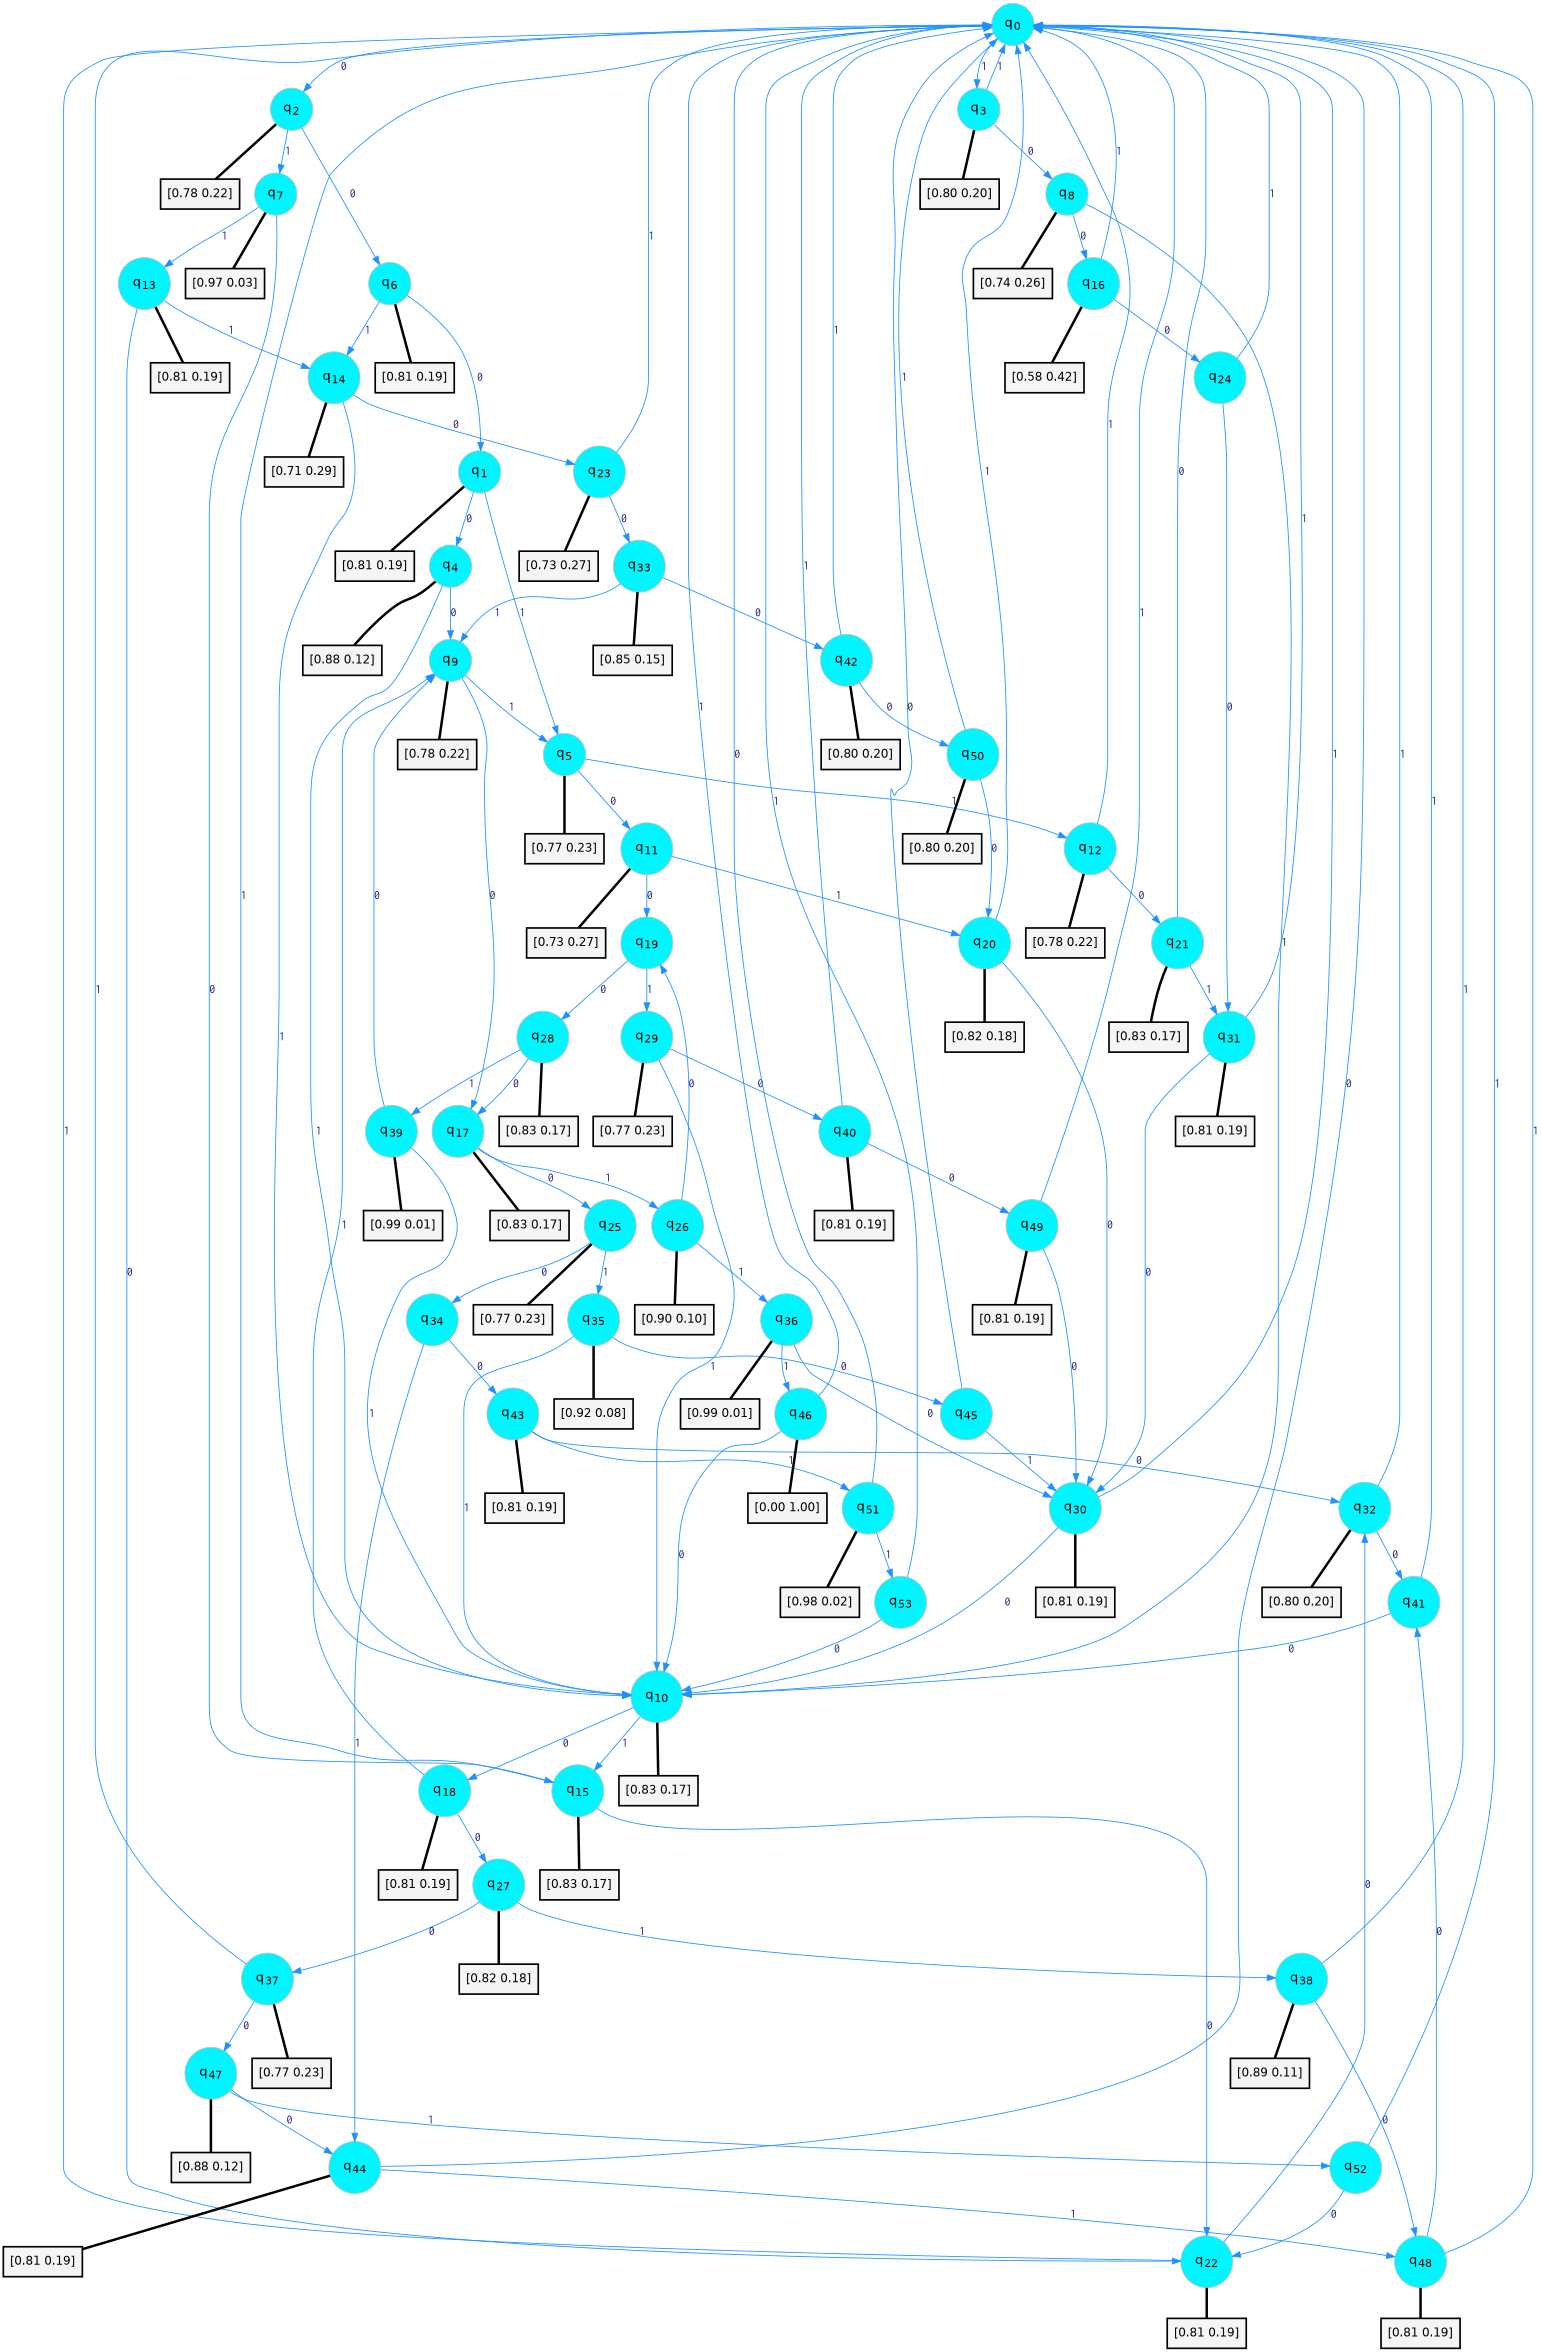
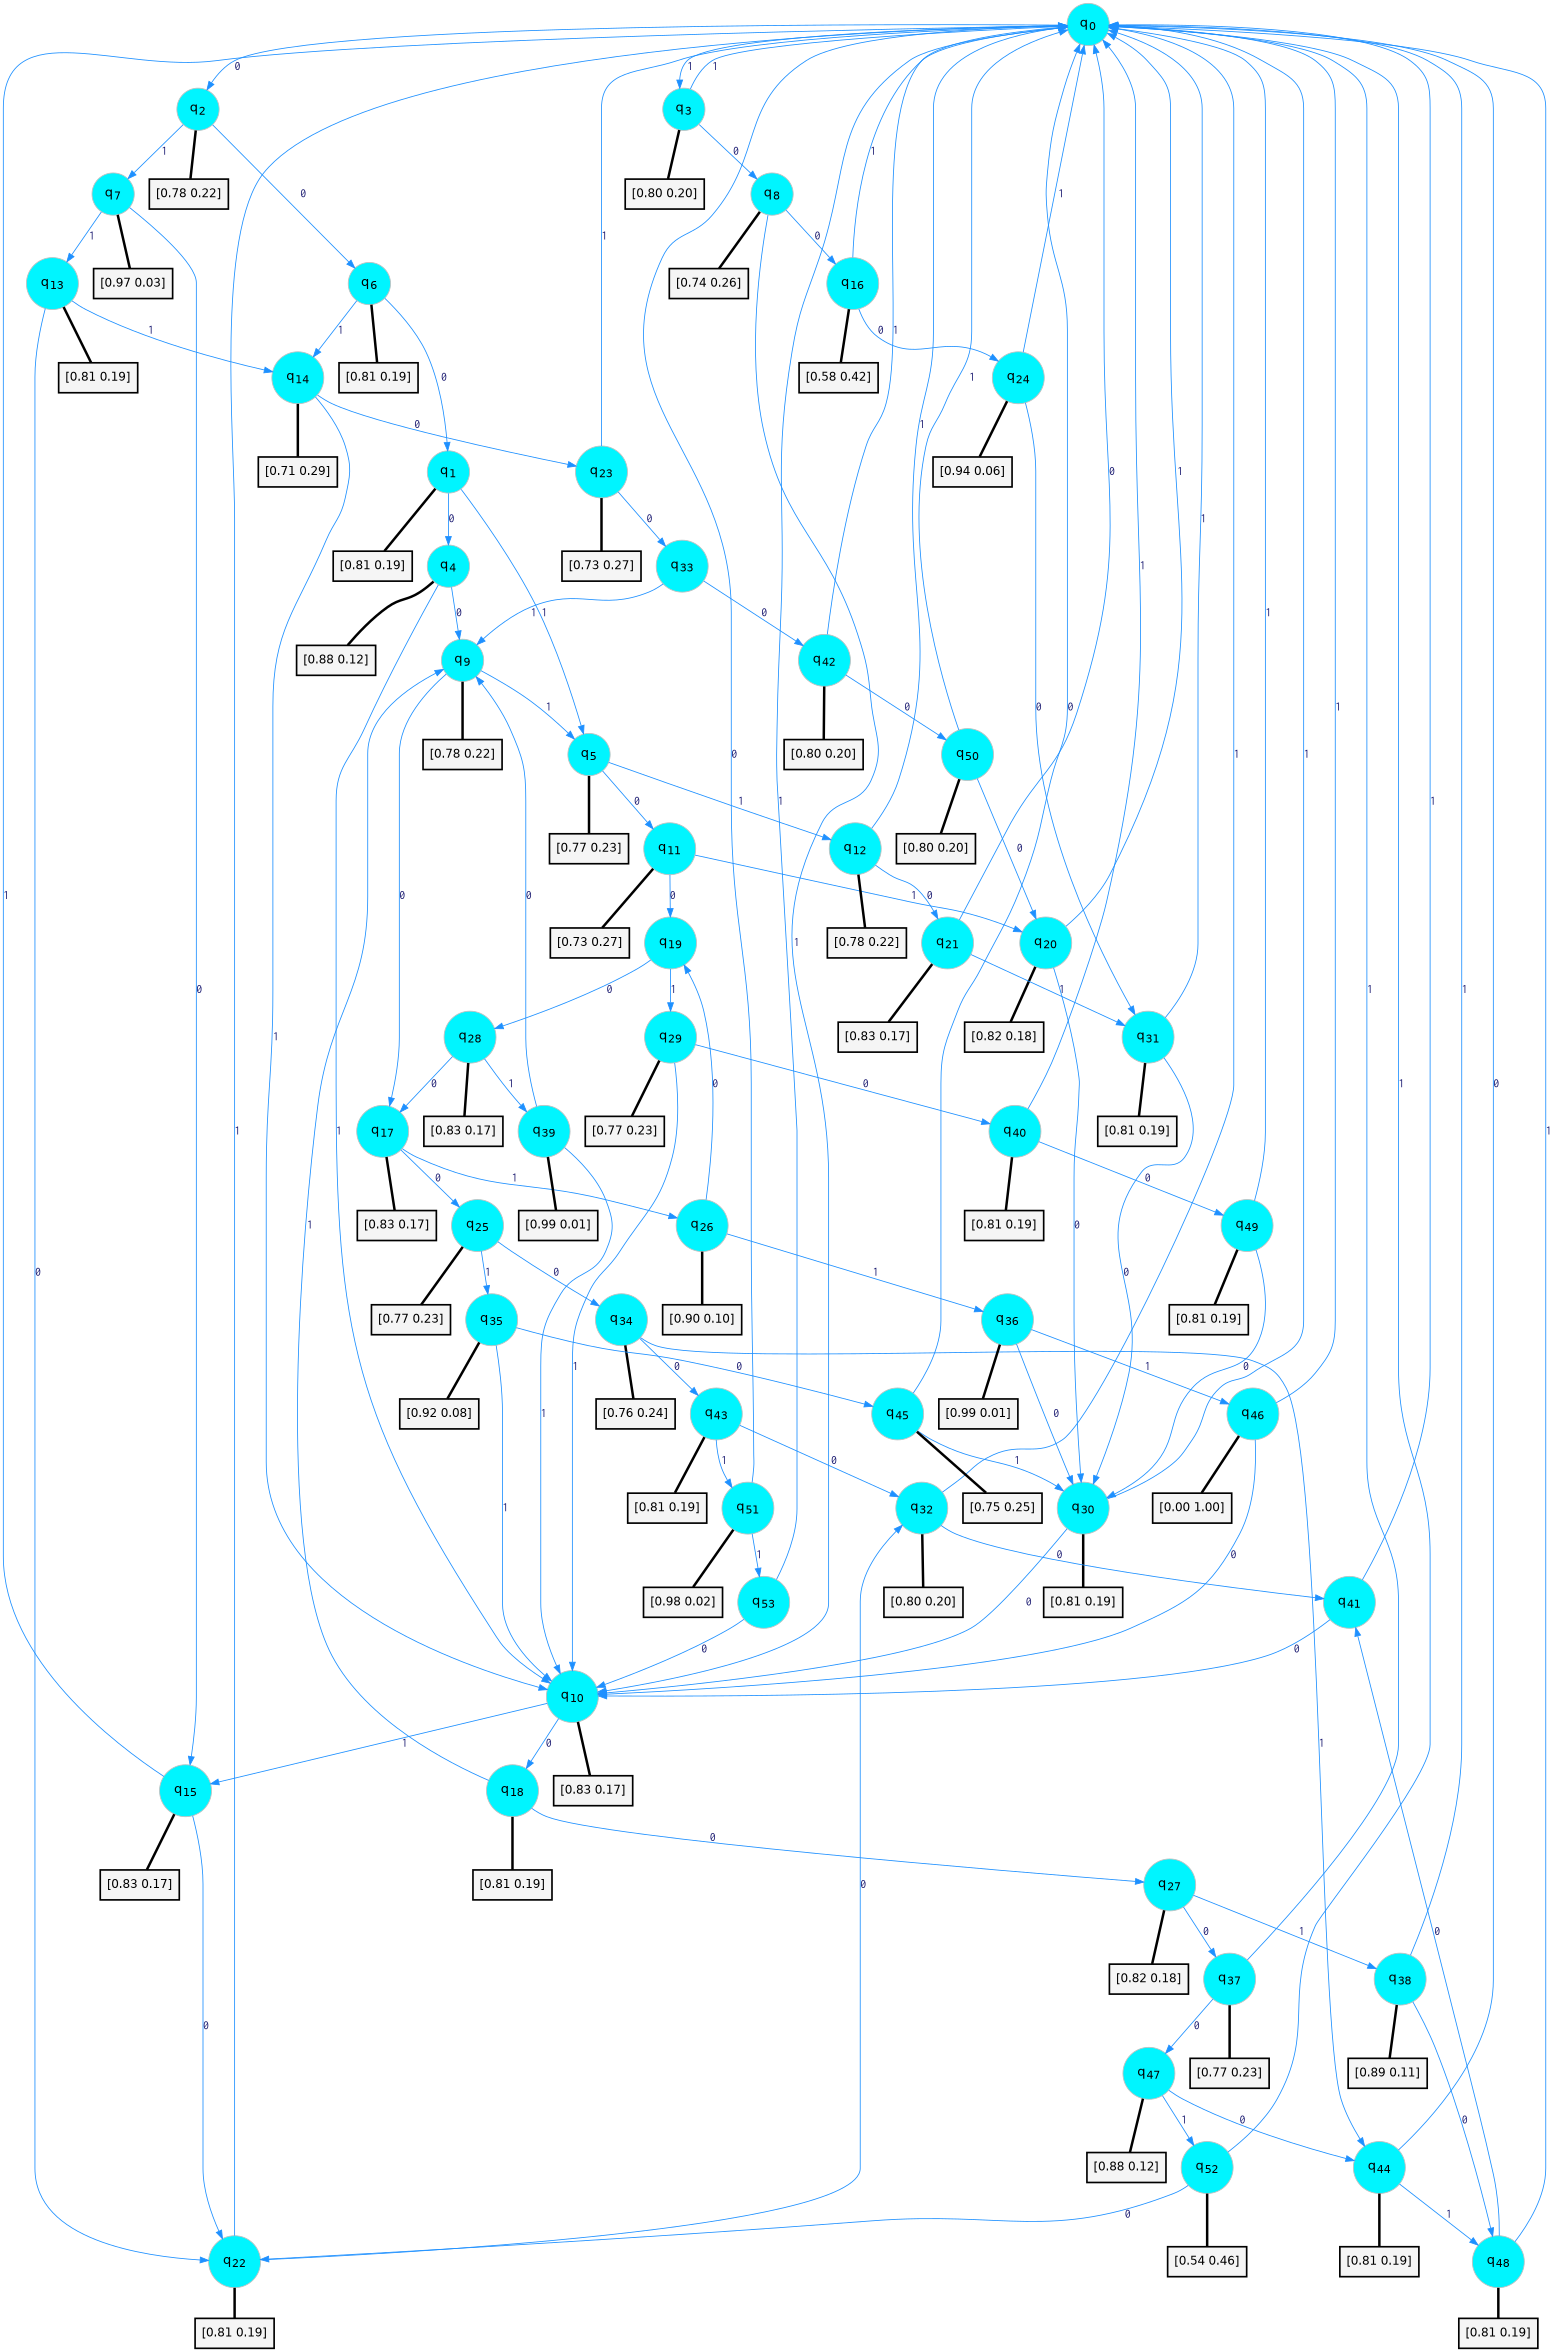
none -> (973, 472)
(633, 660) -> none
none -> (636, 1414)
none -> (1002, 1508)
none -> (1207, 2262)
